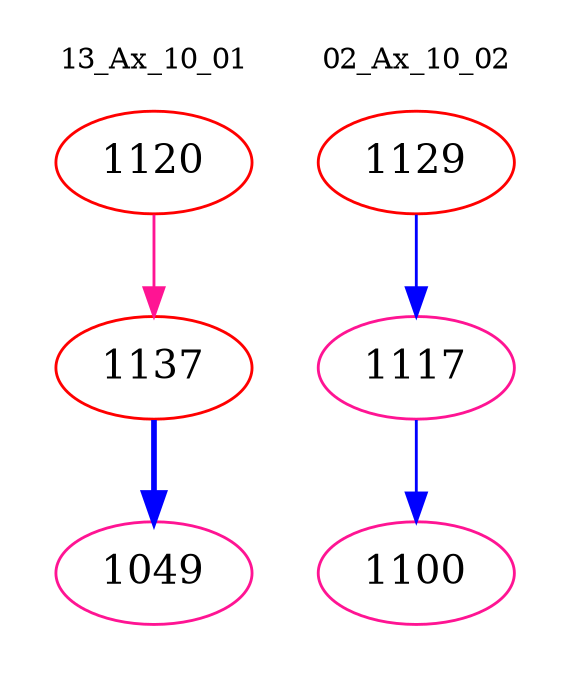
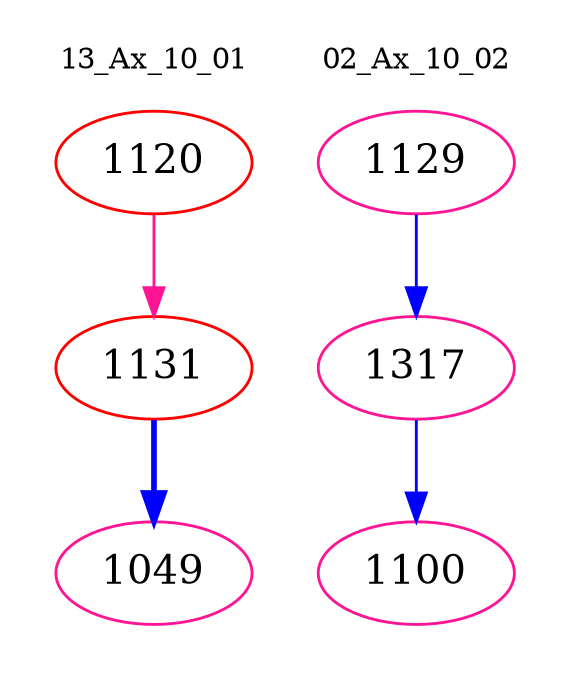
(416, 163) -> (416, 163)
(154, 368) -> (154, 368)
(416, 368) -> (416, 368)
